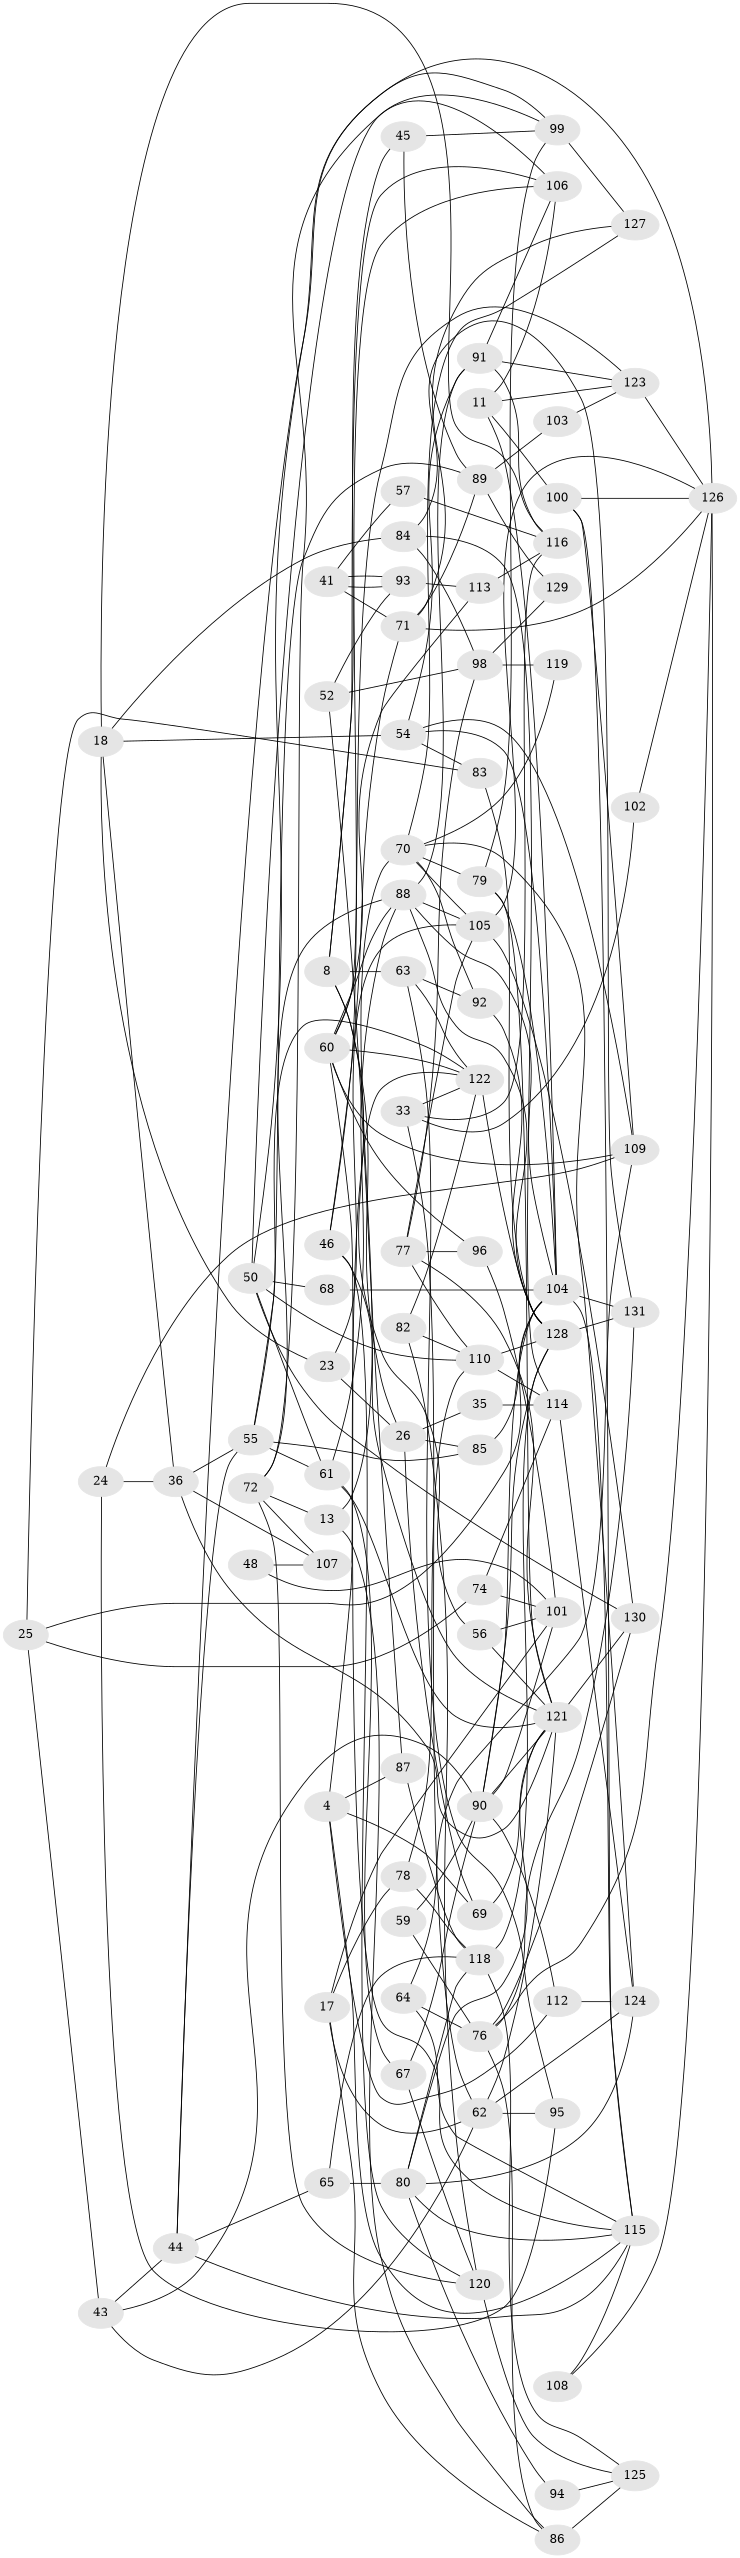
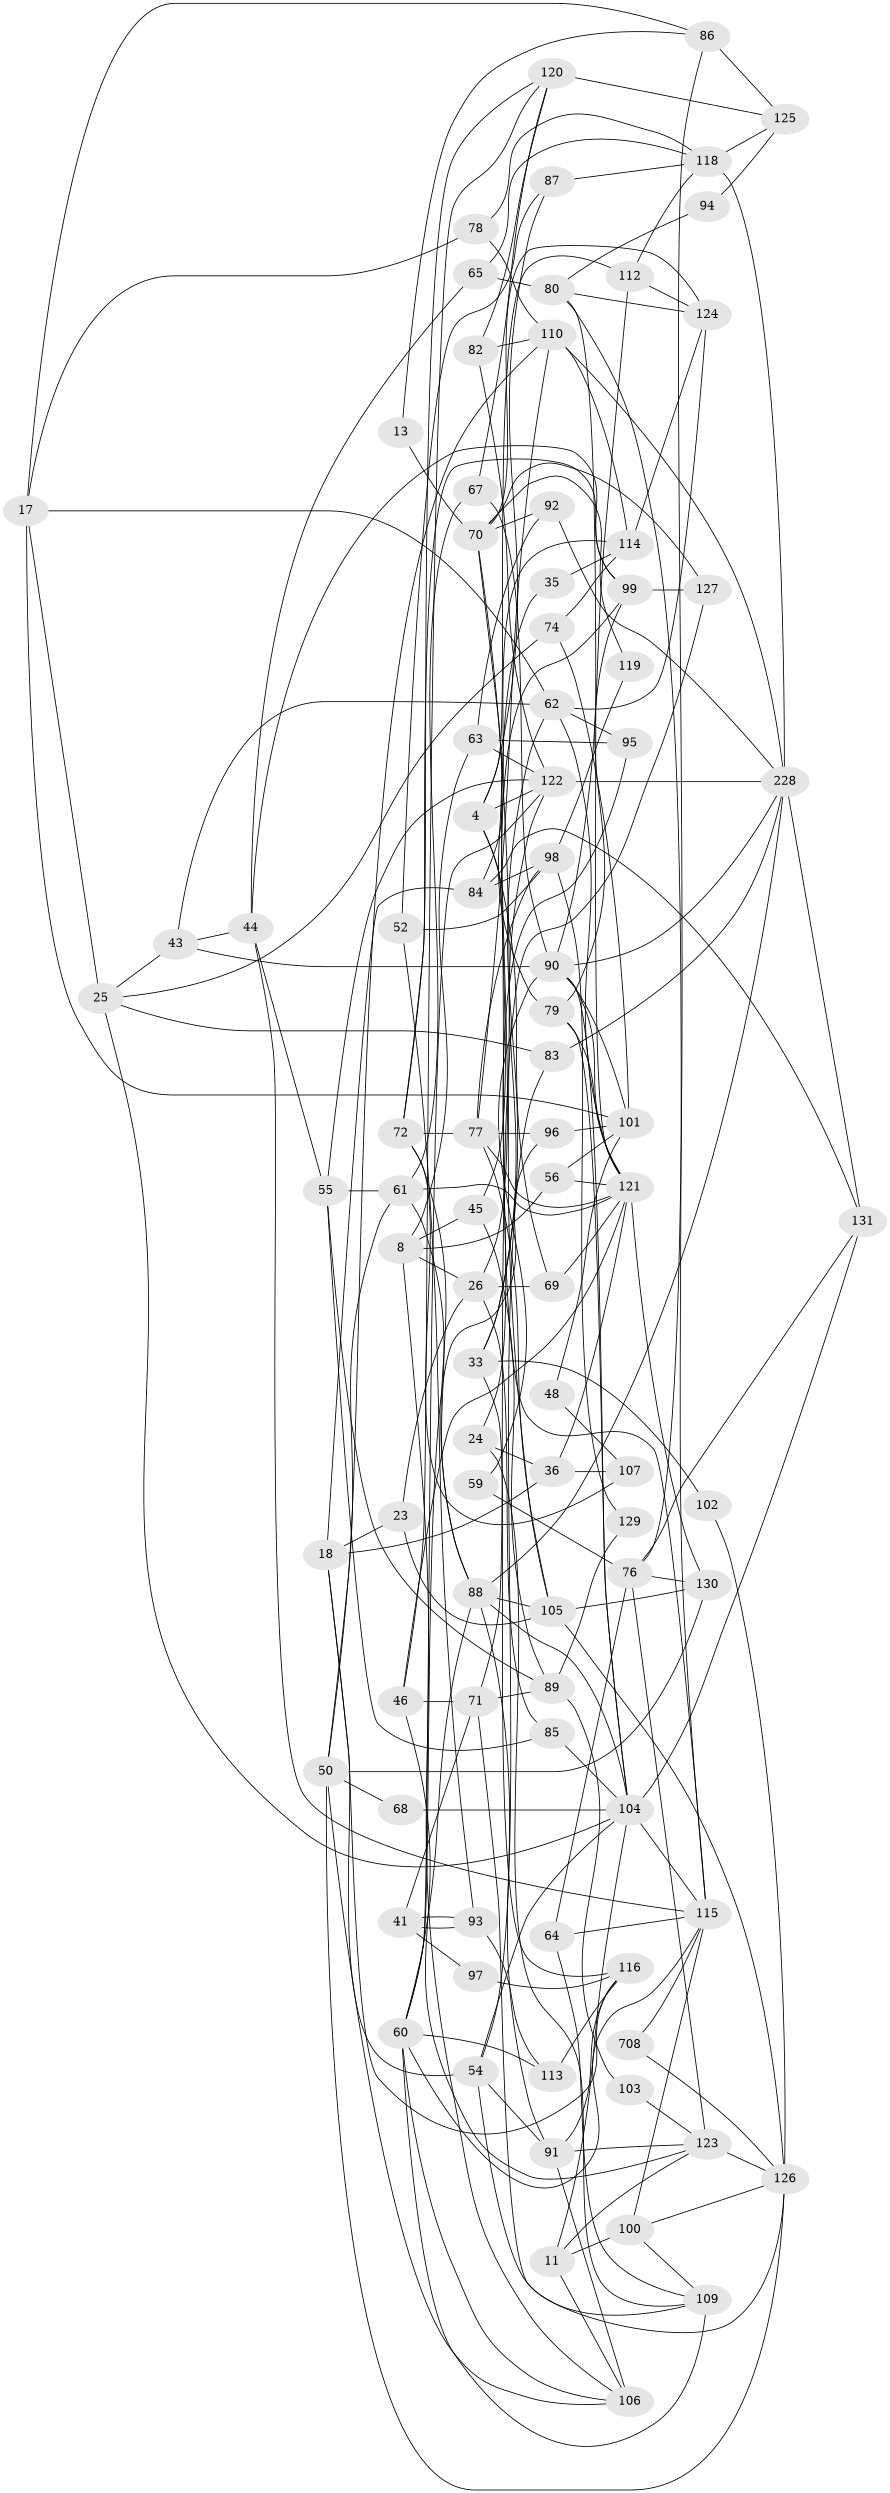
(403, 492) -> (476, 1977)
none -> (63, 755)
(686, 1296) -> (667, 1845)
(557, 1335) -> (785, 782)
(214, 1460) -> none
(289, 1504) -> (438, 1133)
(434, 2069) -> (662, 216)
(557, 2387) -> (630, 2045)
